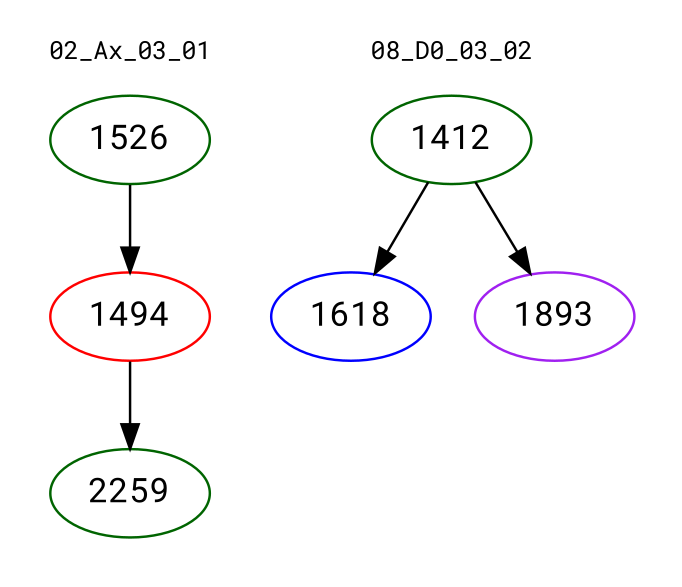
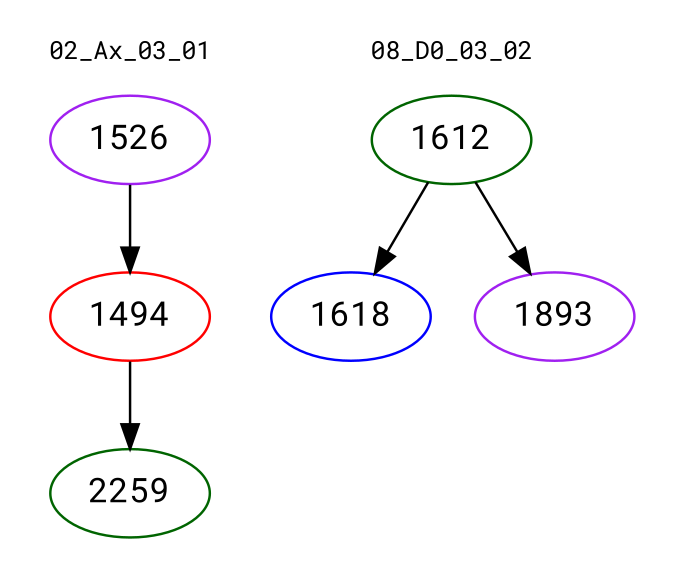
(130, 140) -> (130, 140)
(452, 140) -> (452, 140)
